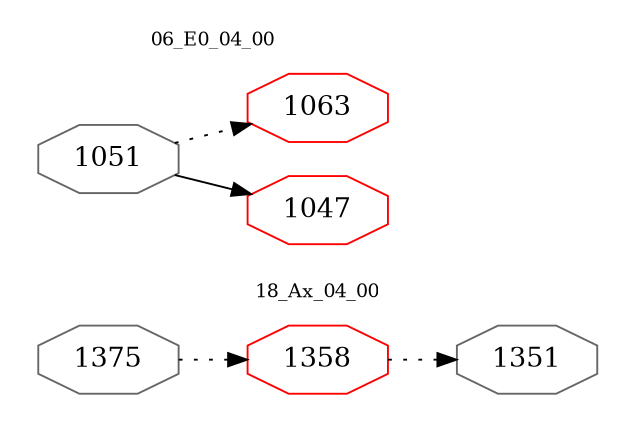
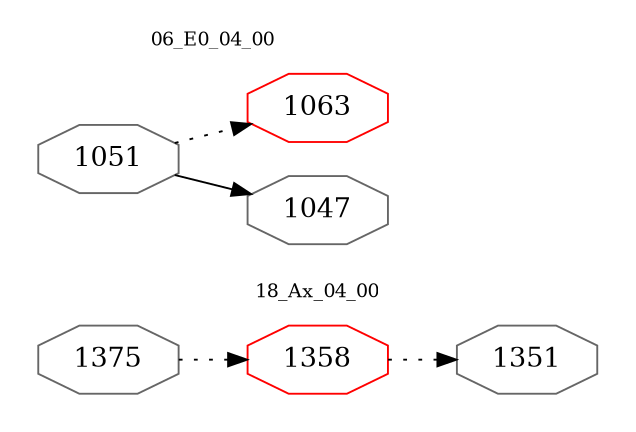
(318, 210) -> (318, 210)
